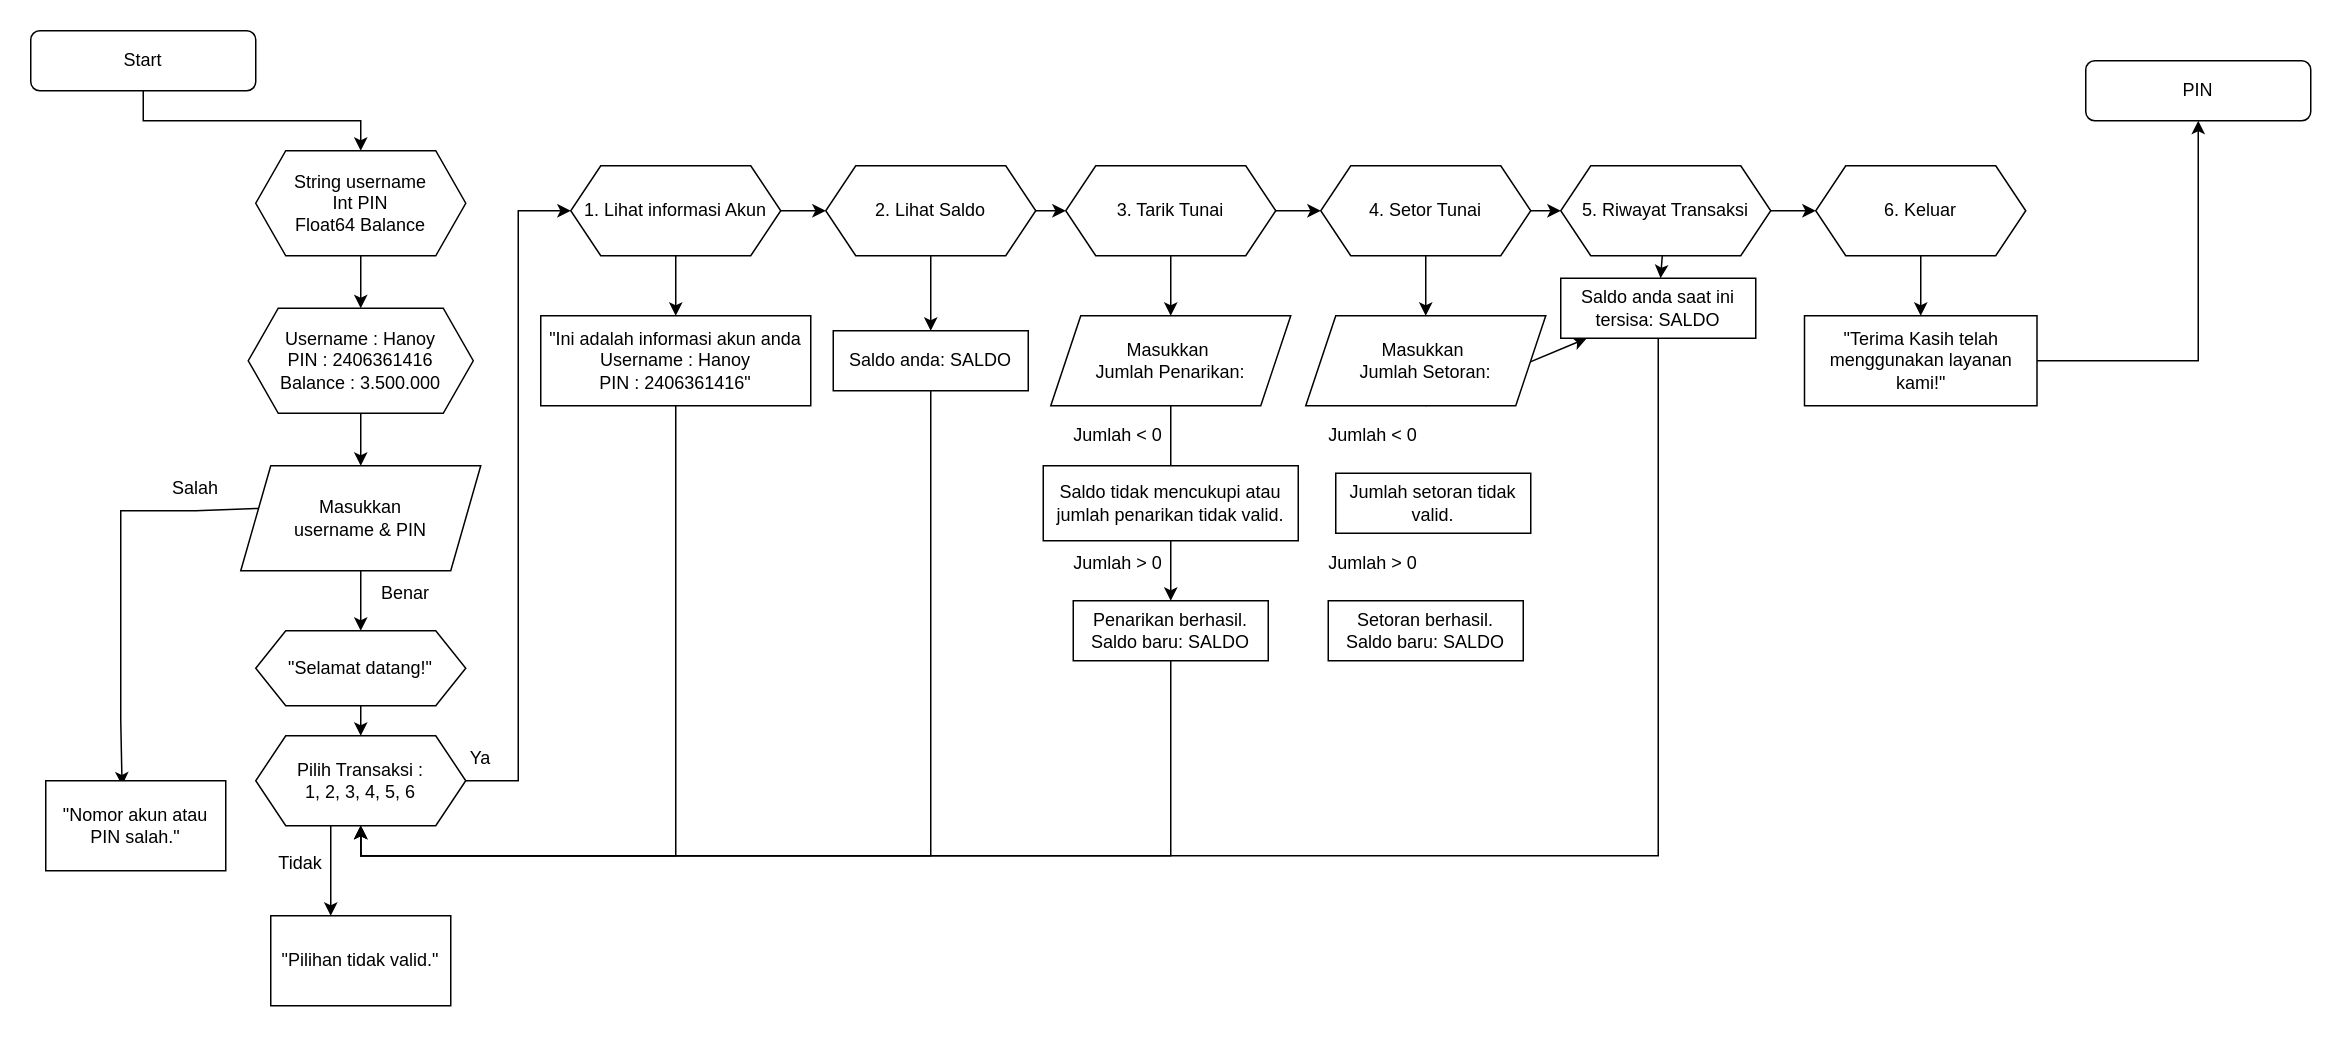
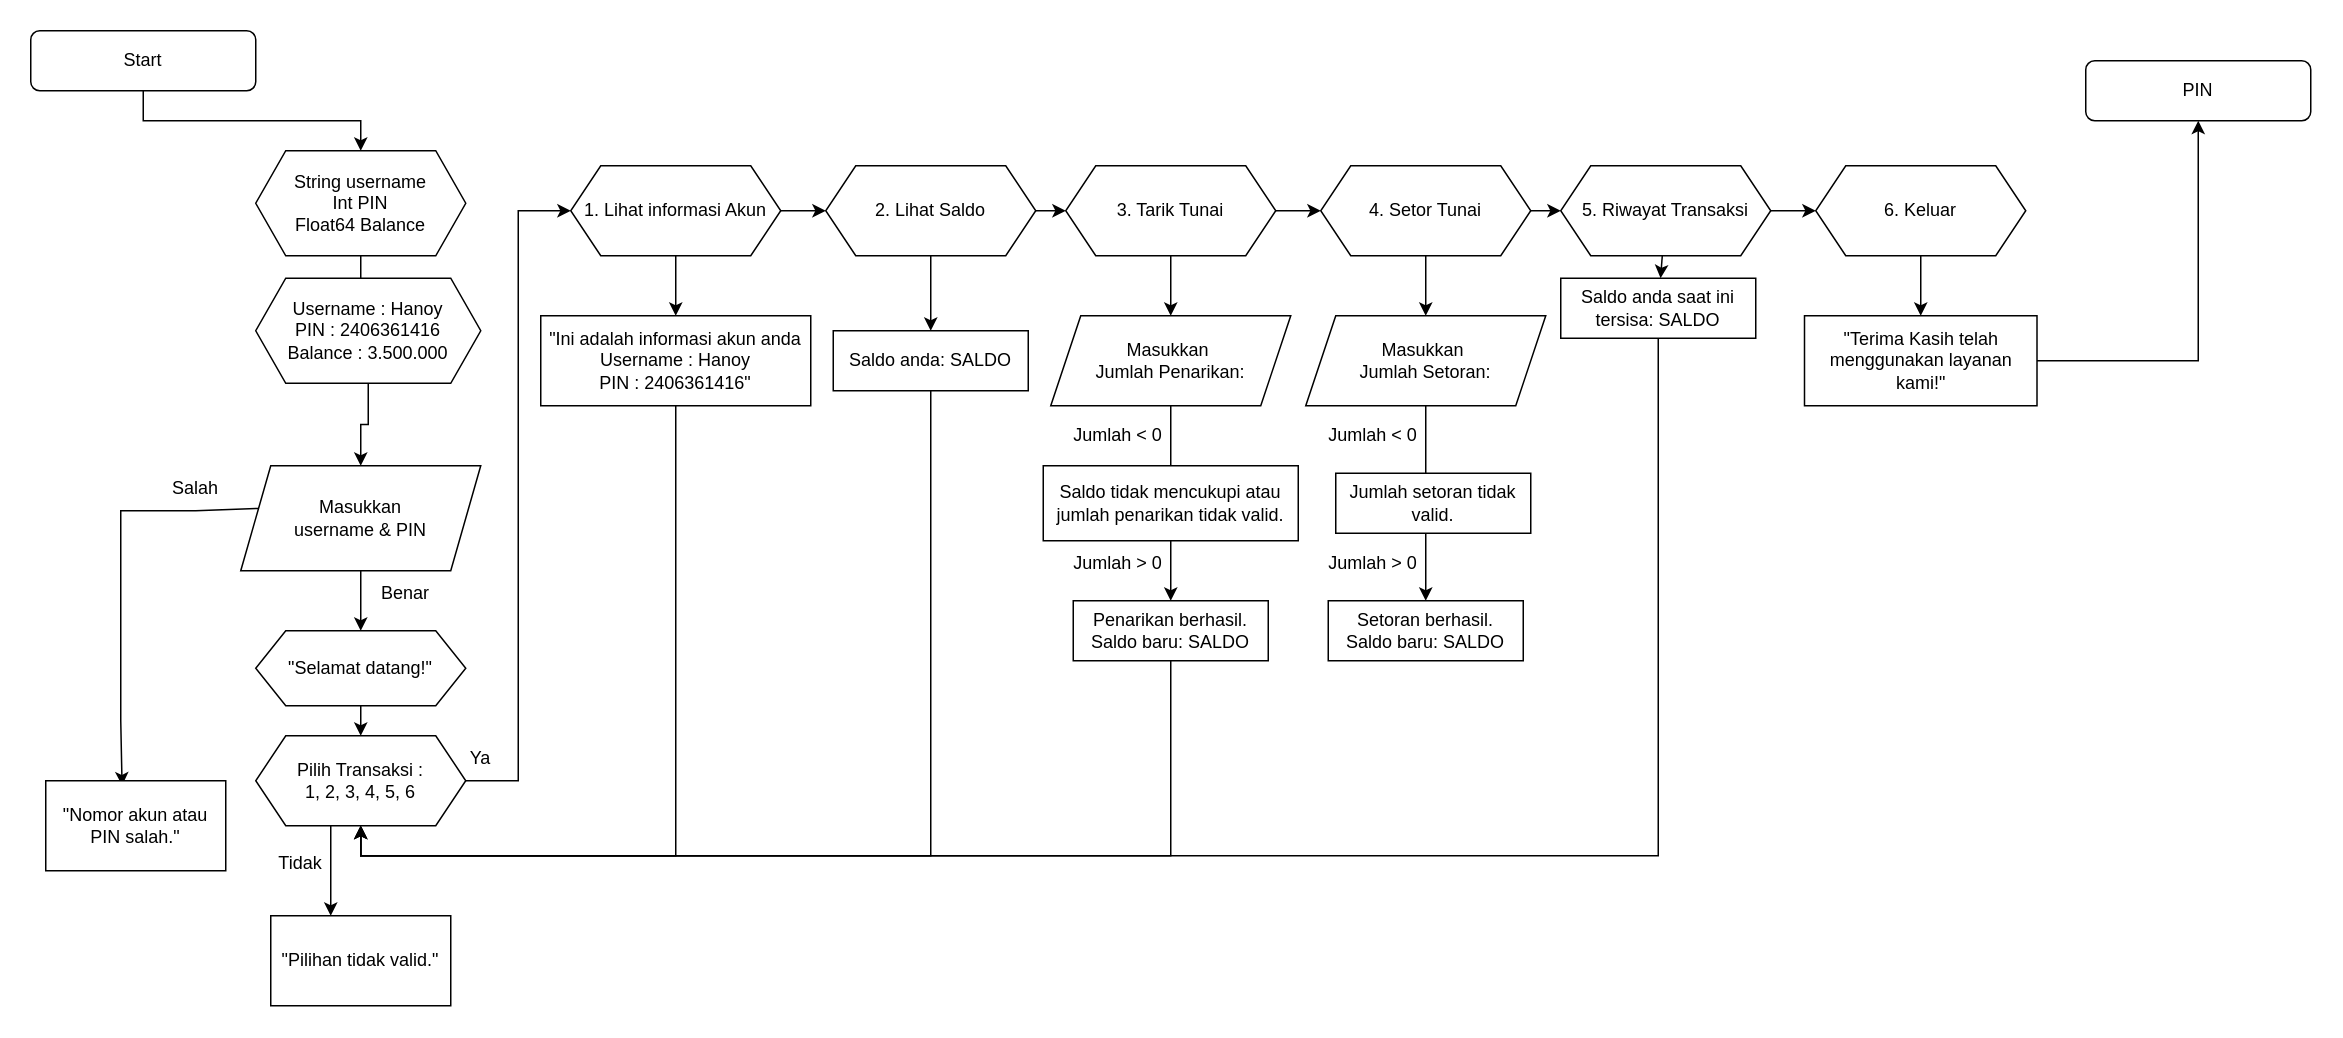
(1553, 352) -> (1426, 439)
(361, 361) -> (368, 331)
